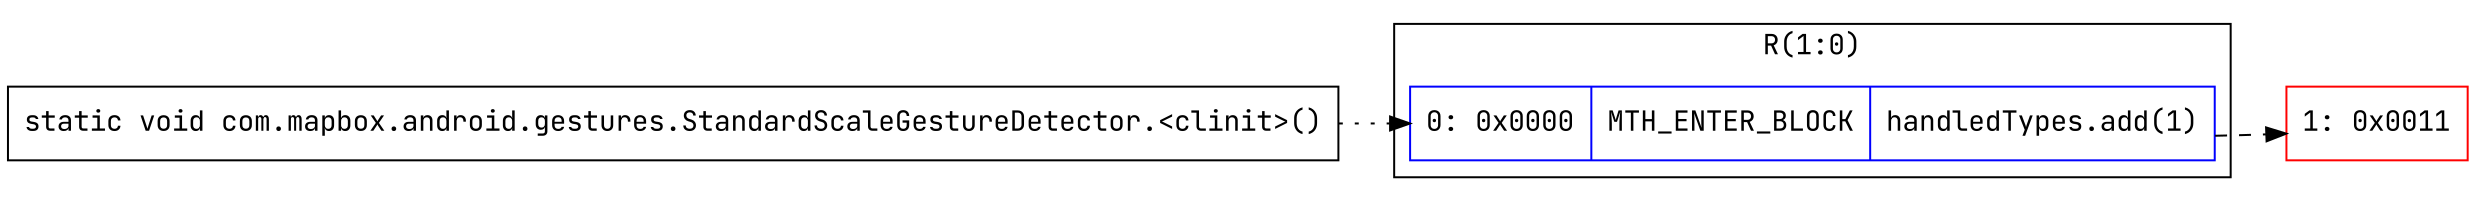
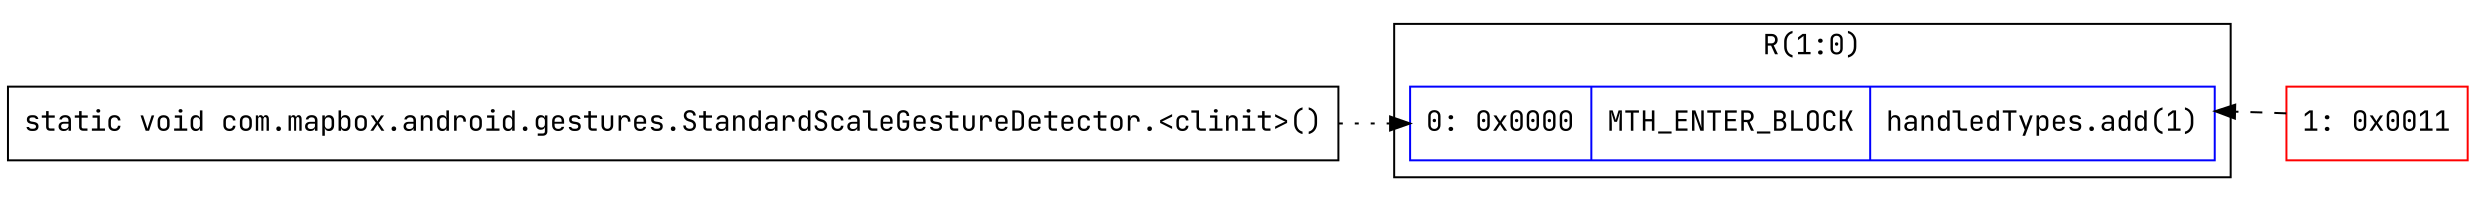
(2243, 135) -> (2261, 112)
